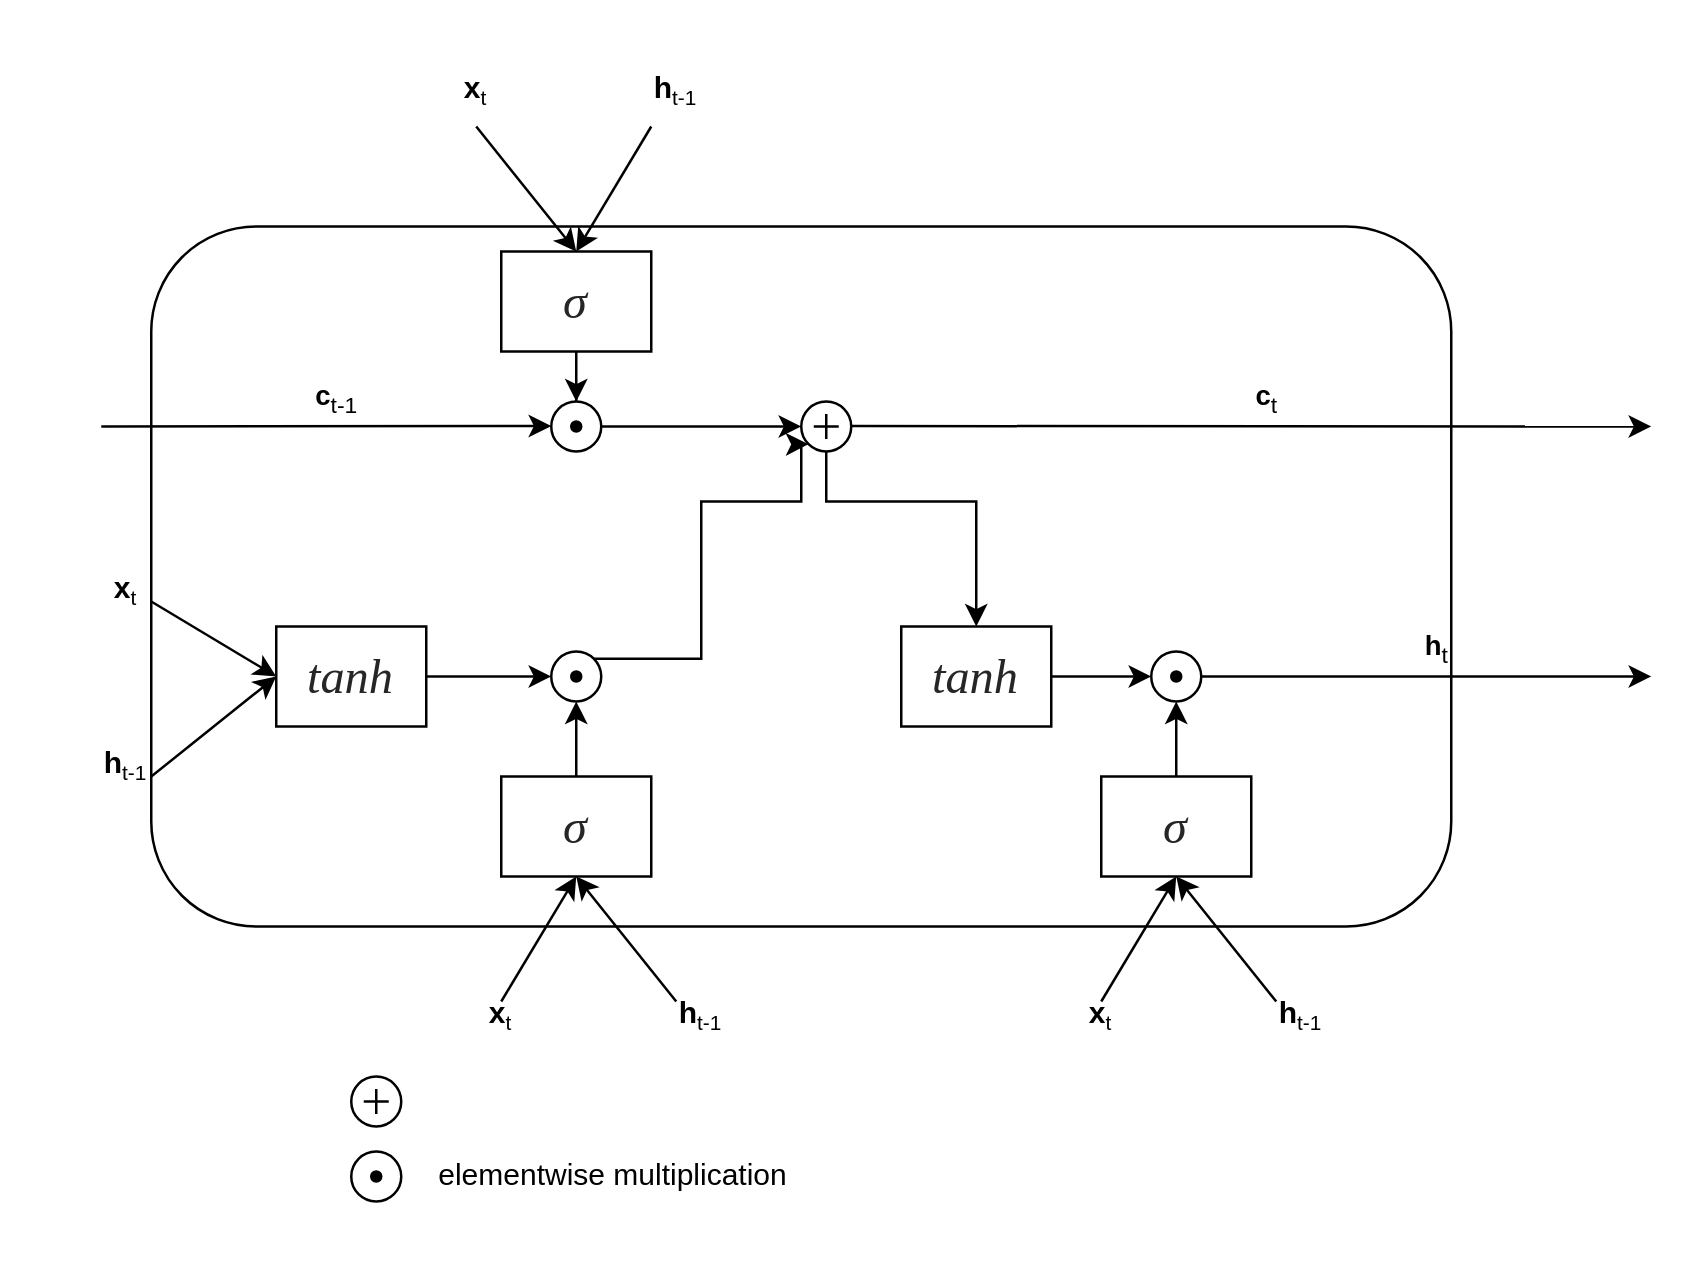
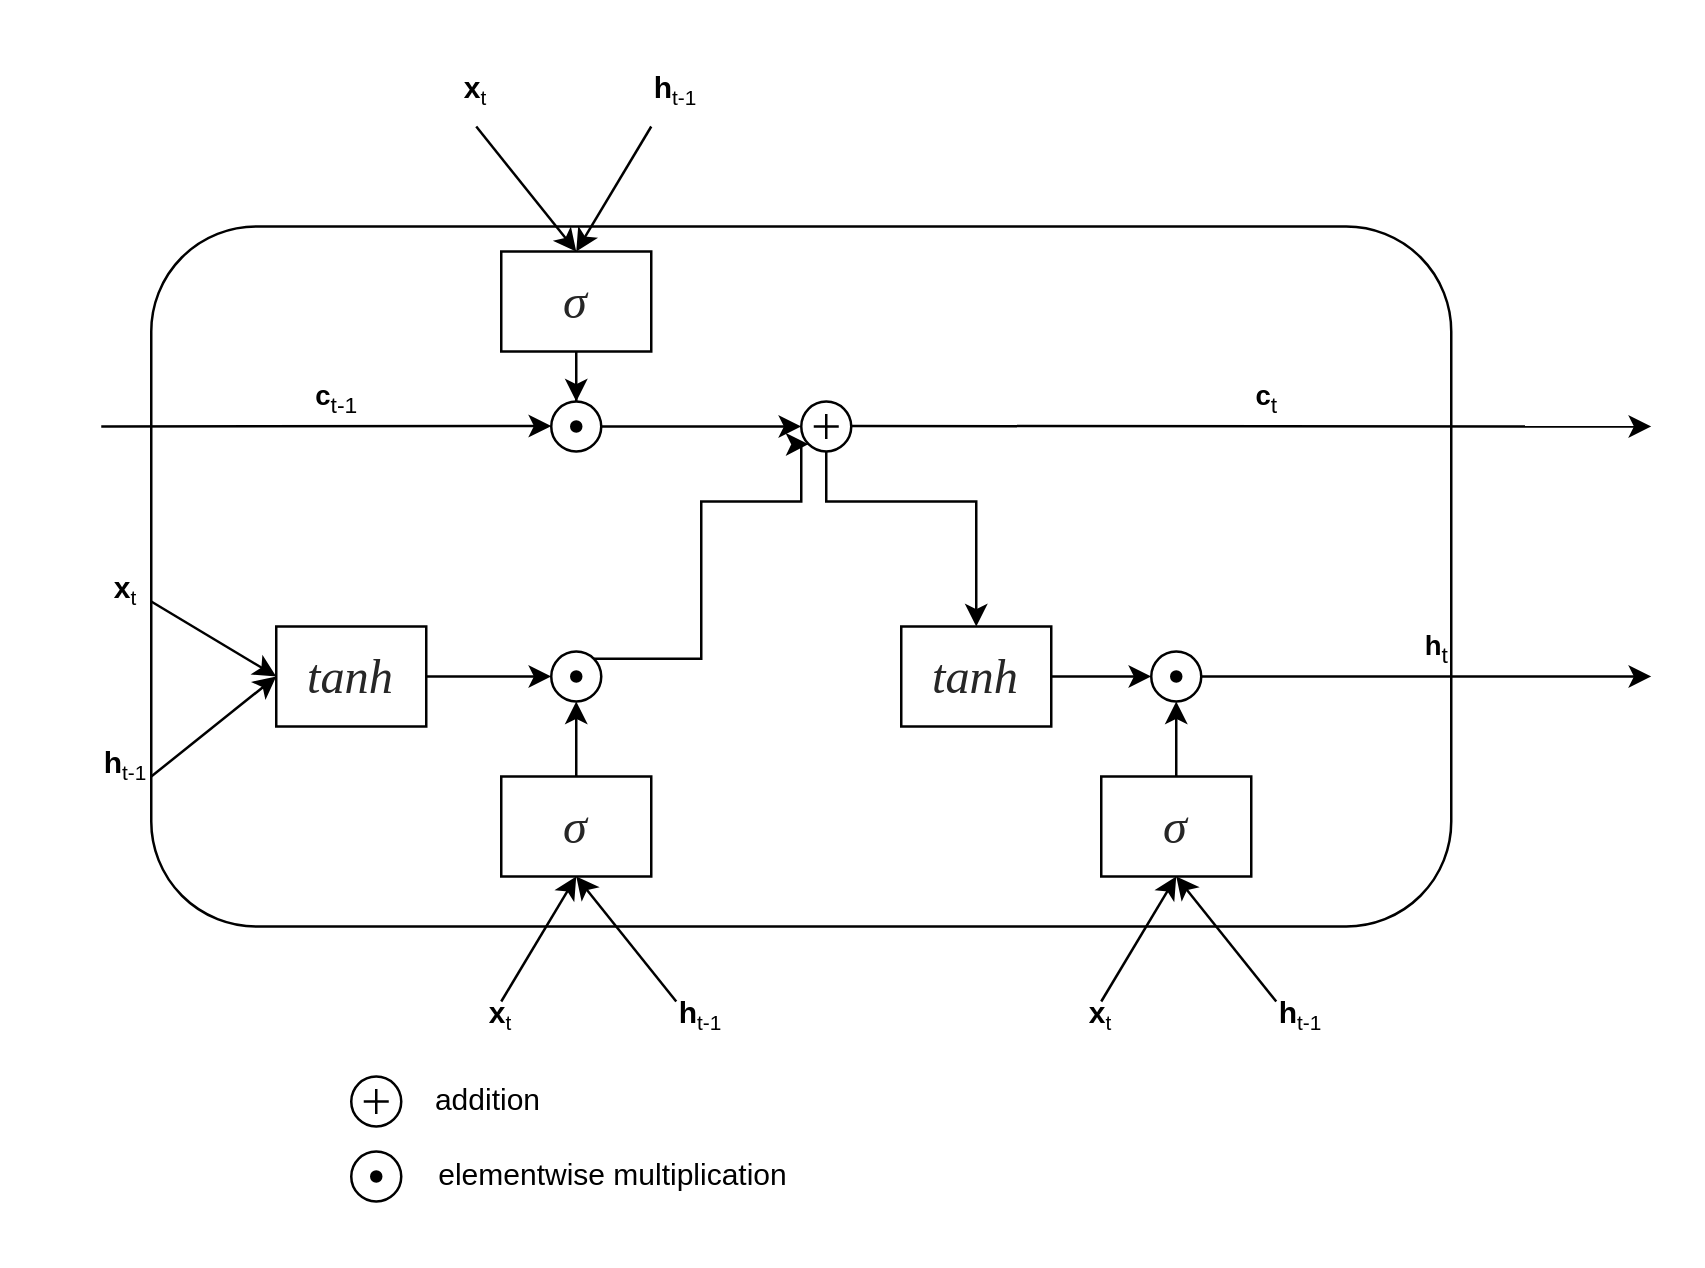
none -> (489, 1101)
